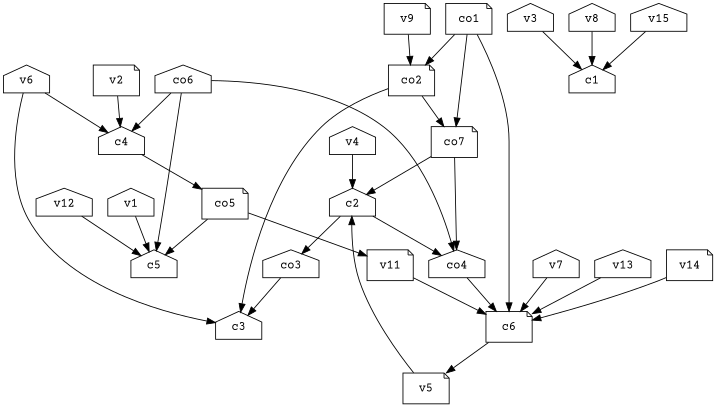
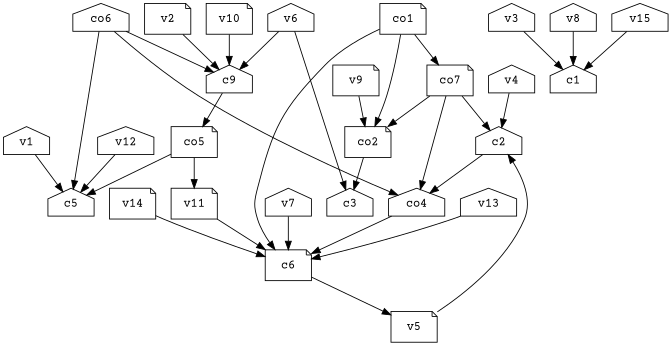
none -> (229, 19)
(430, 108) -> (412, 109)
(121, 142) -> (229, 80)
(291, 265) -> none
